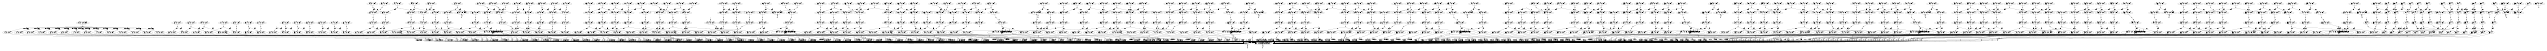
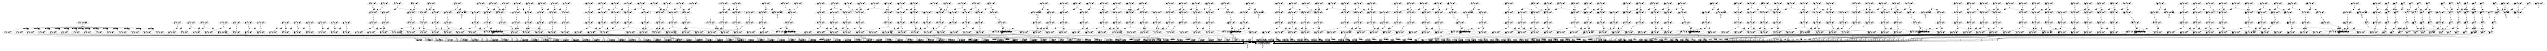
(1933, 4) -> none
none -> (2466, 4)
none -> (1318, 23)
(617, 33) -> none
none -> (980, 33)
(1859, 33) -> none
